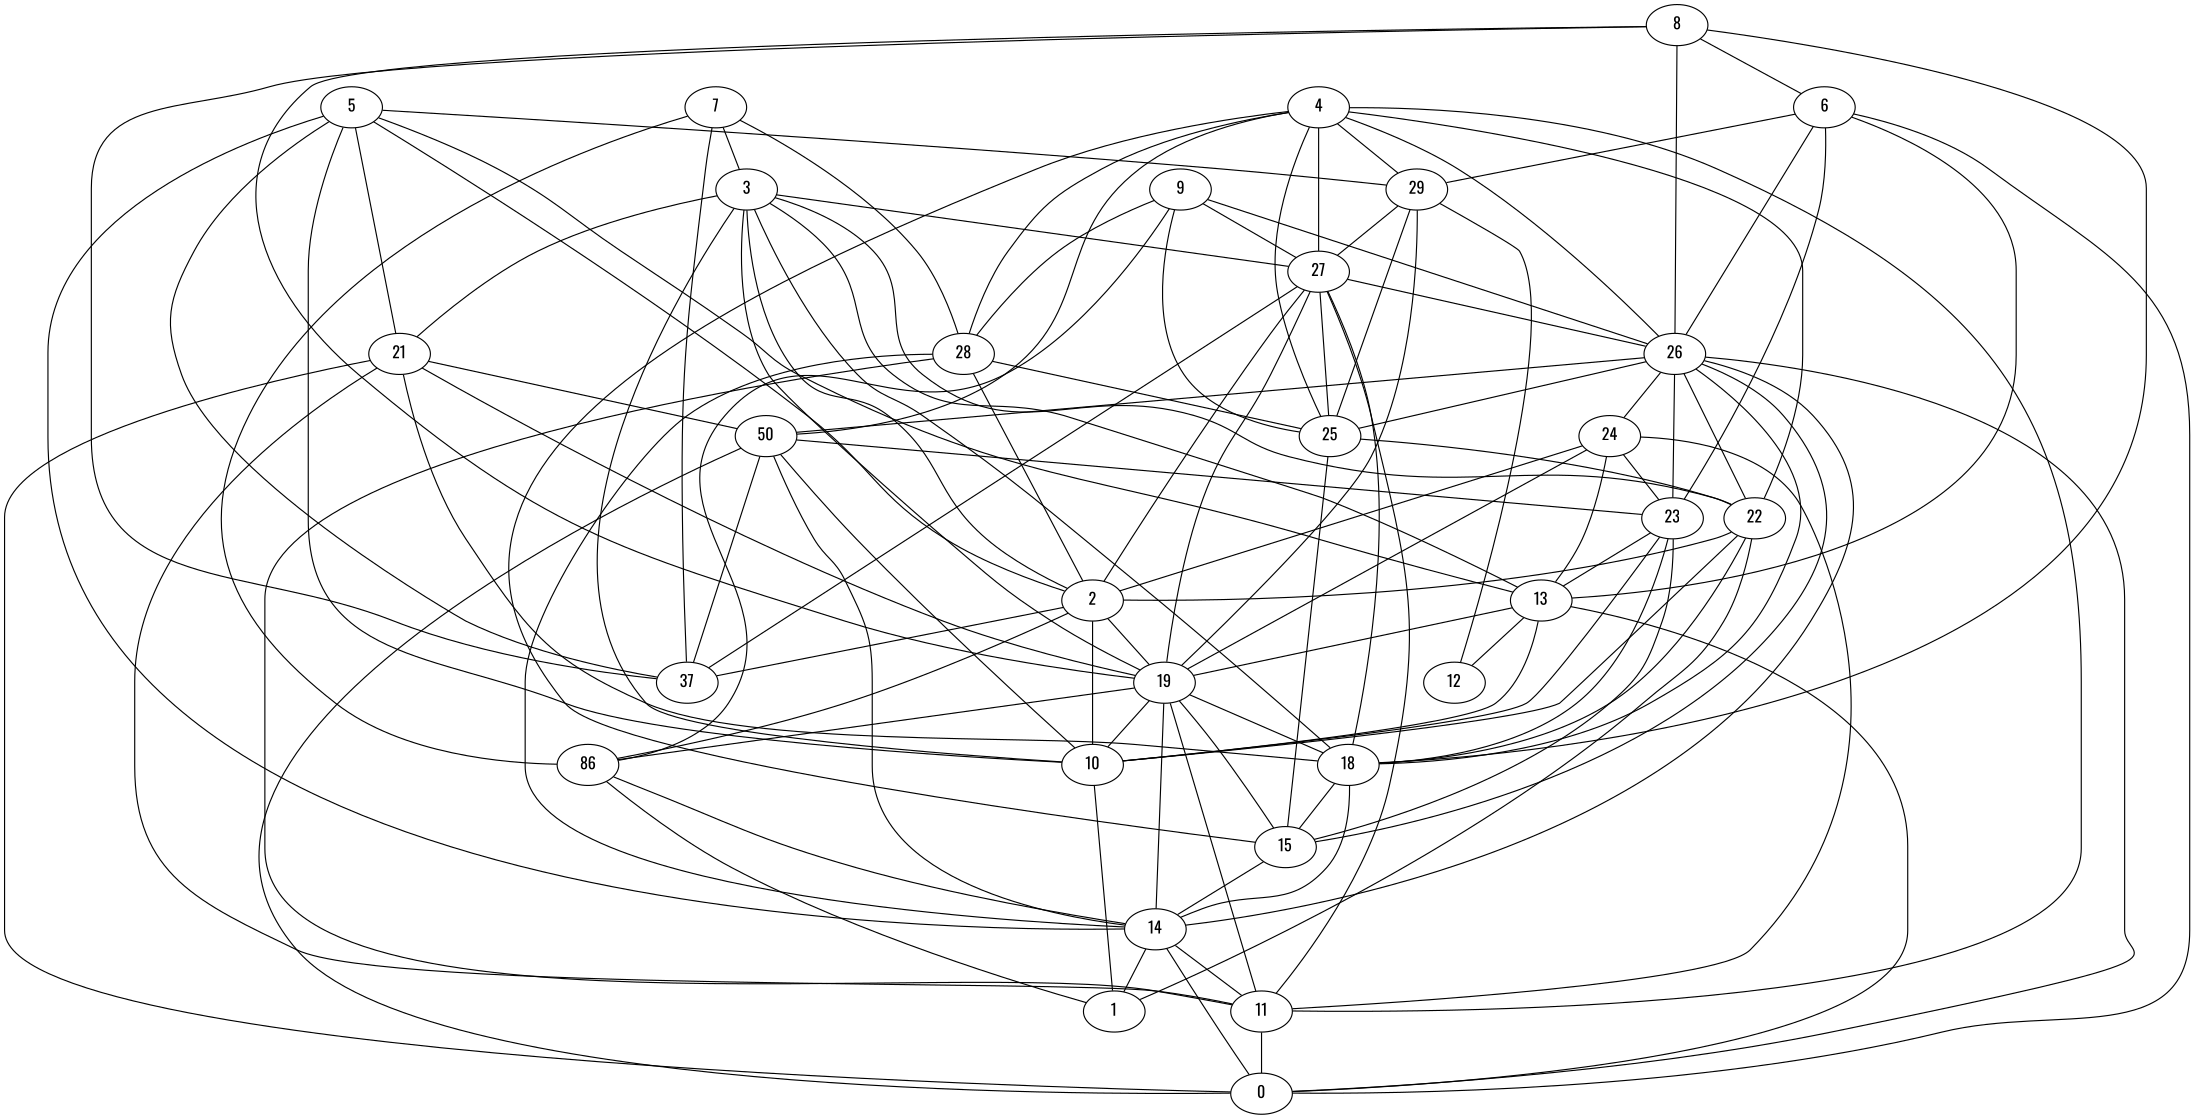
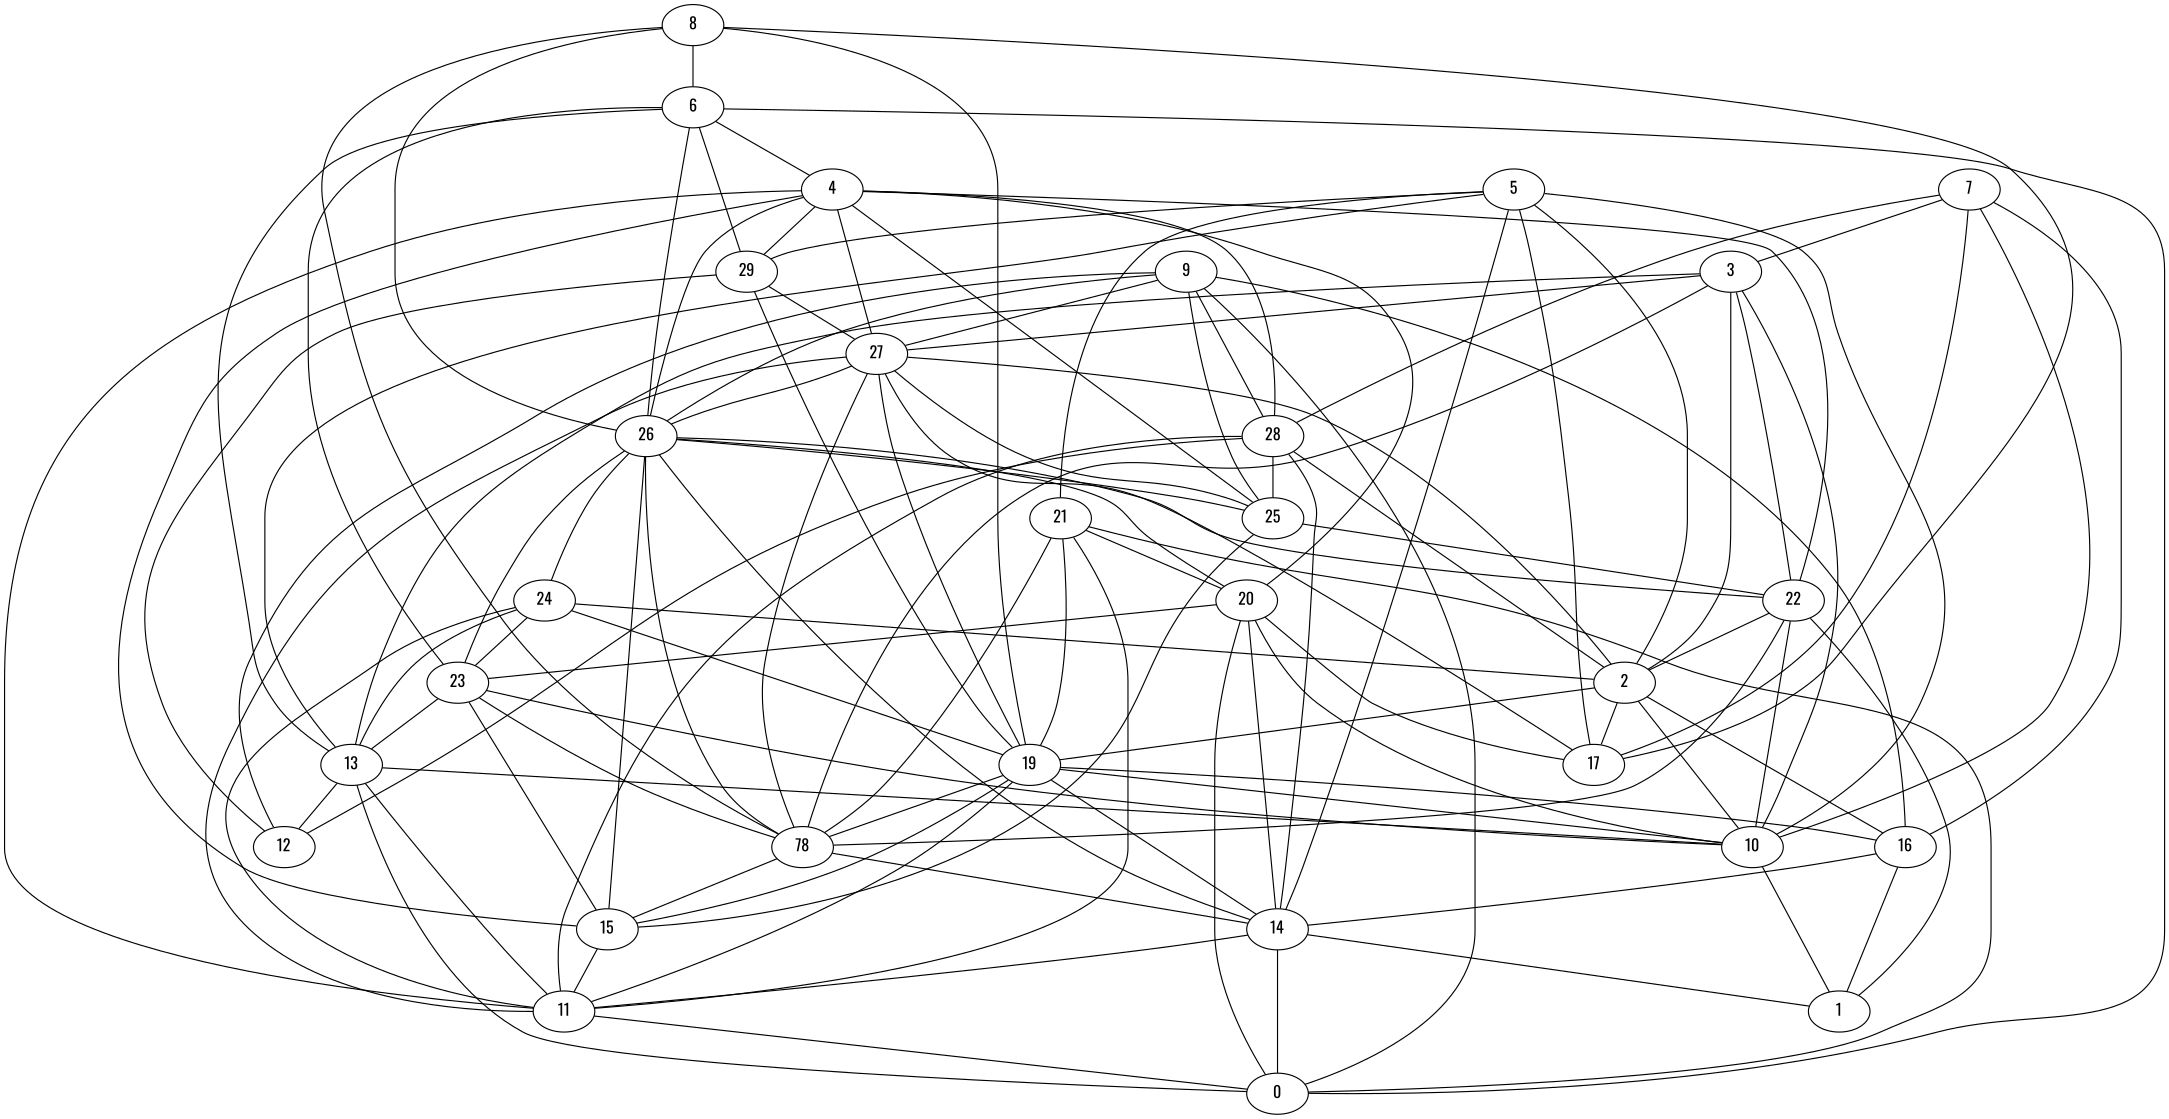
none -> (763, 148)
(548, 246) -> none
(1373, 313) -> none
none -> (572, 397)
(766, 436) -> (1247, 601)
none -> (769, 550)
(977, 566) -> none
none -> (2084, 601)
(1353, 642) -> (453, 891)
(687, 683) -> (1594, 765)
(588, 765) -> (1905, 847)
(1348, 765) -> (803, 847)
(1218, 889) -> (586, 970)
(2129, 943) -> (1469, 713)
